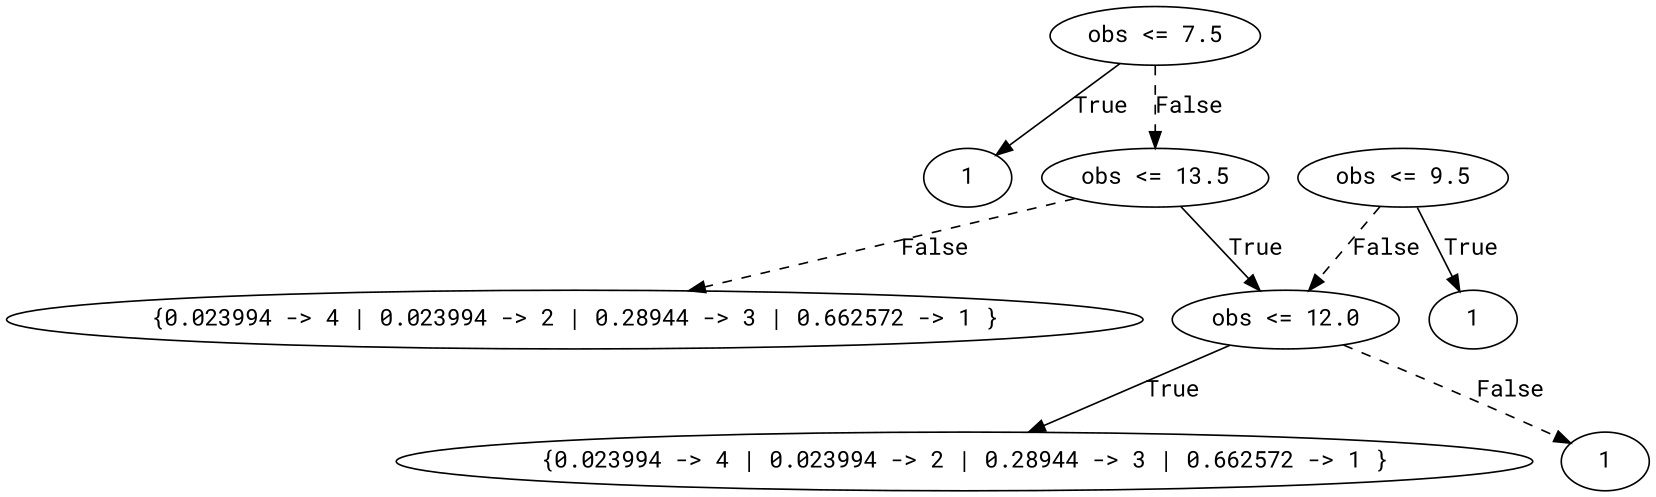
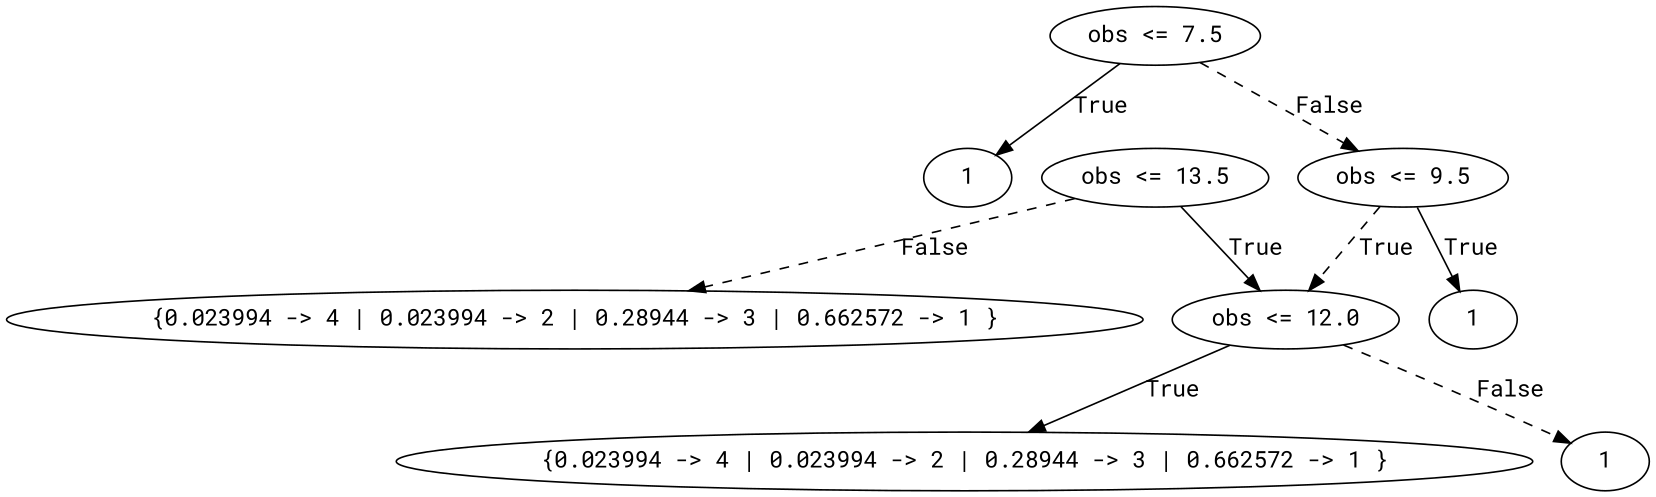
(1155, 99) -> (1272, 103)
(1387, 249) -> (1387, 249)
